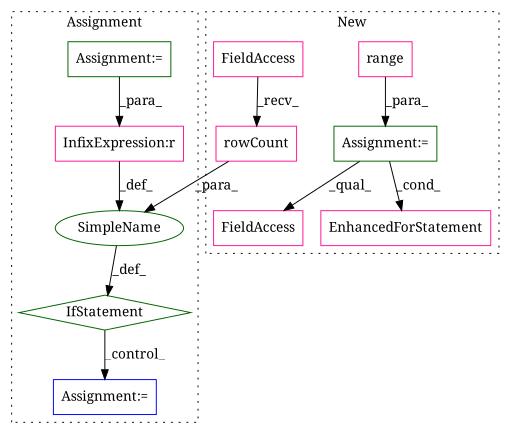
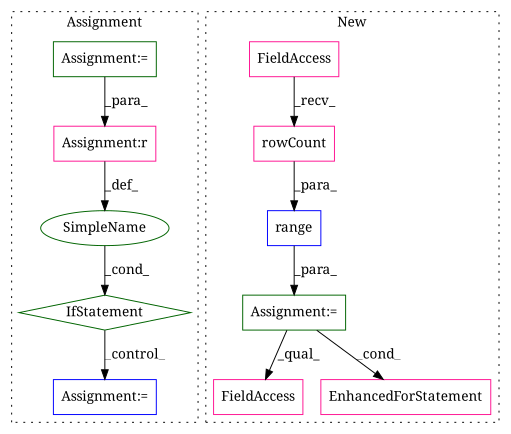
(385, 59) -> (294, 228)
(119, 144) -> (105, 144)
(191, 184) -> (294, 181)
(130, 270) -> (127, 270)
